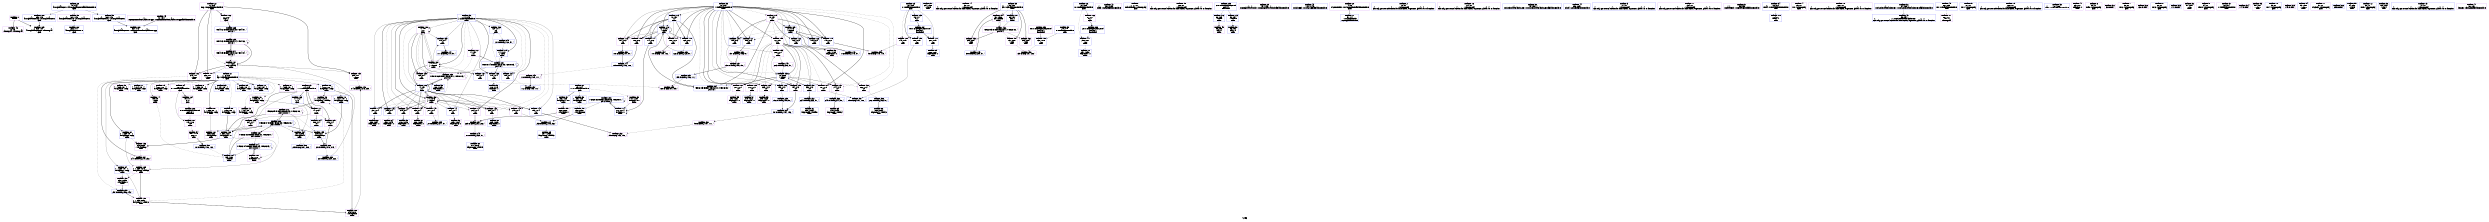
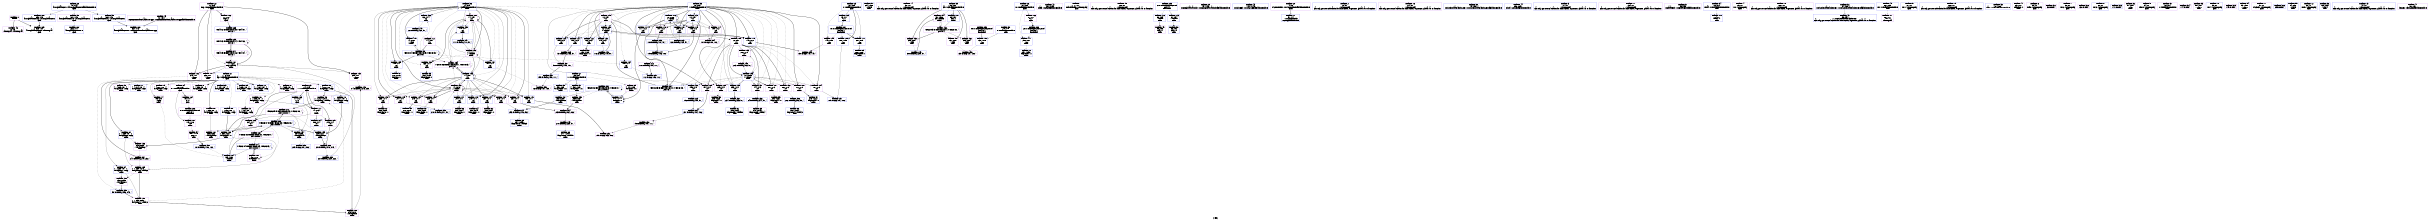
(669, 23) -> (706, 29)
